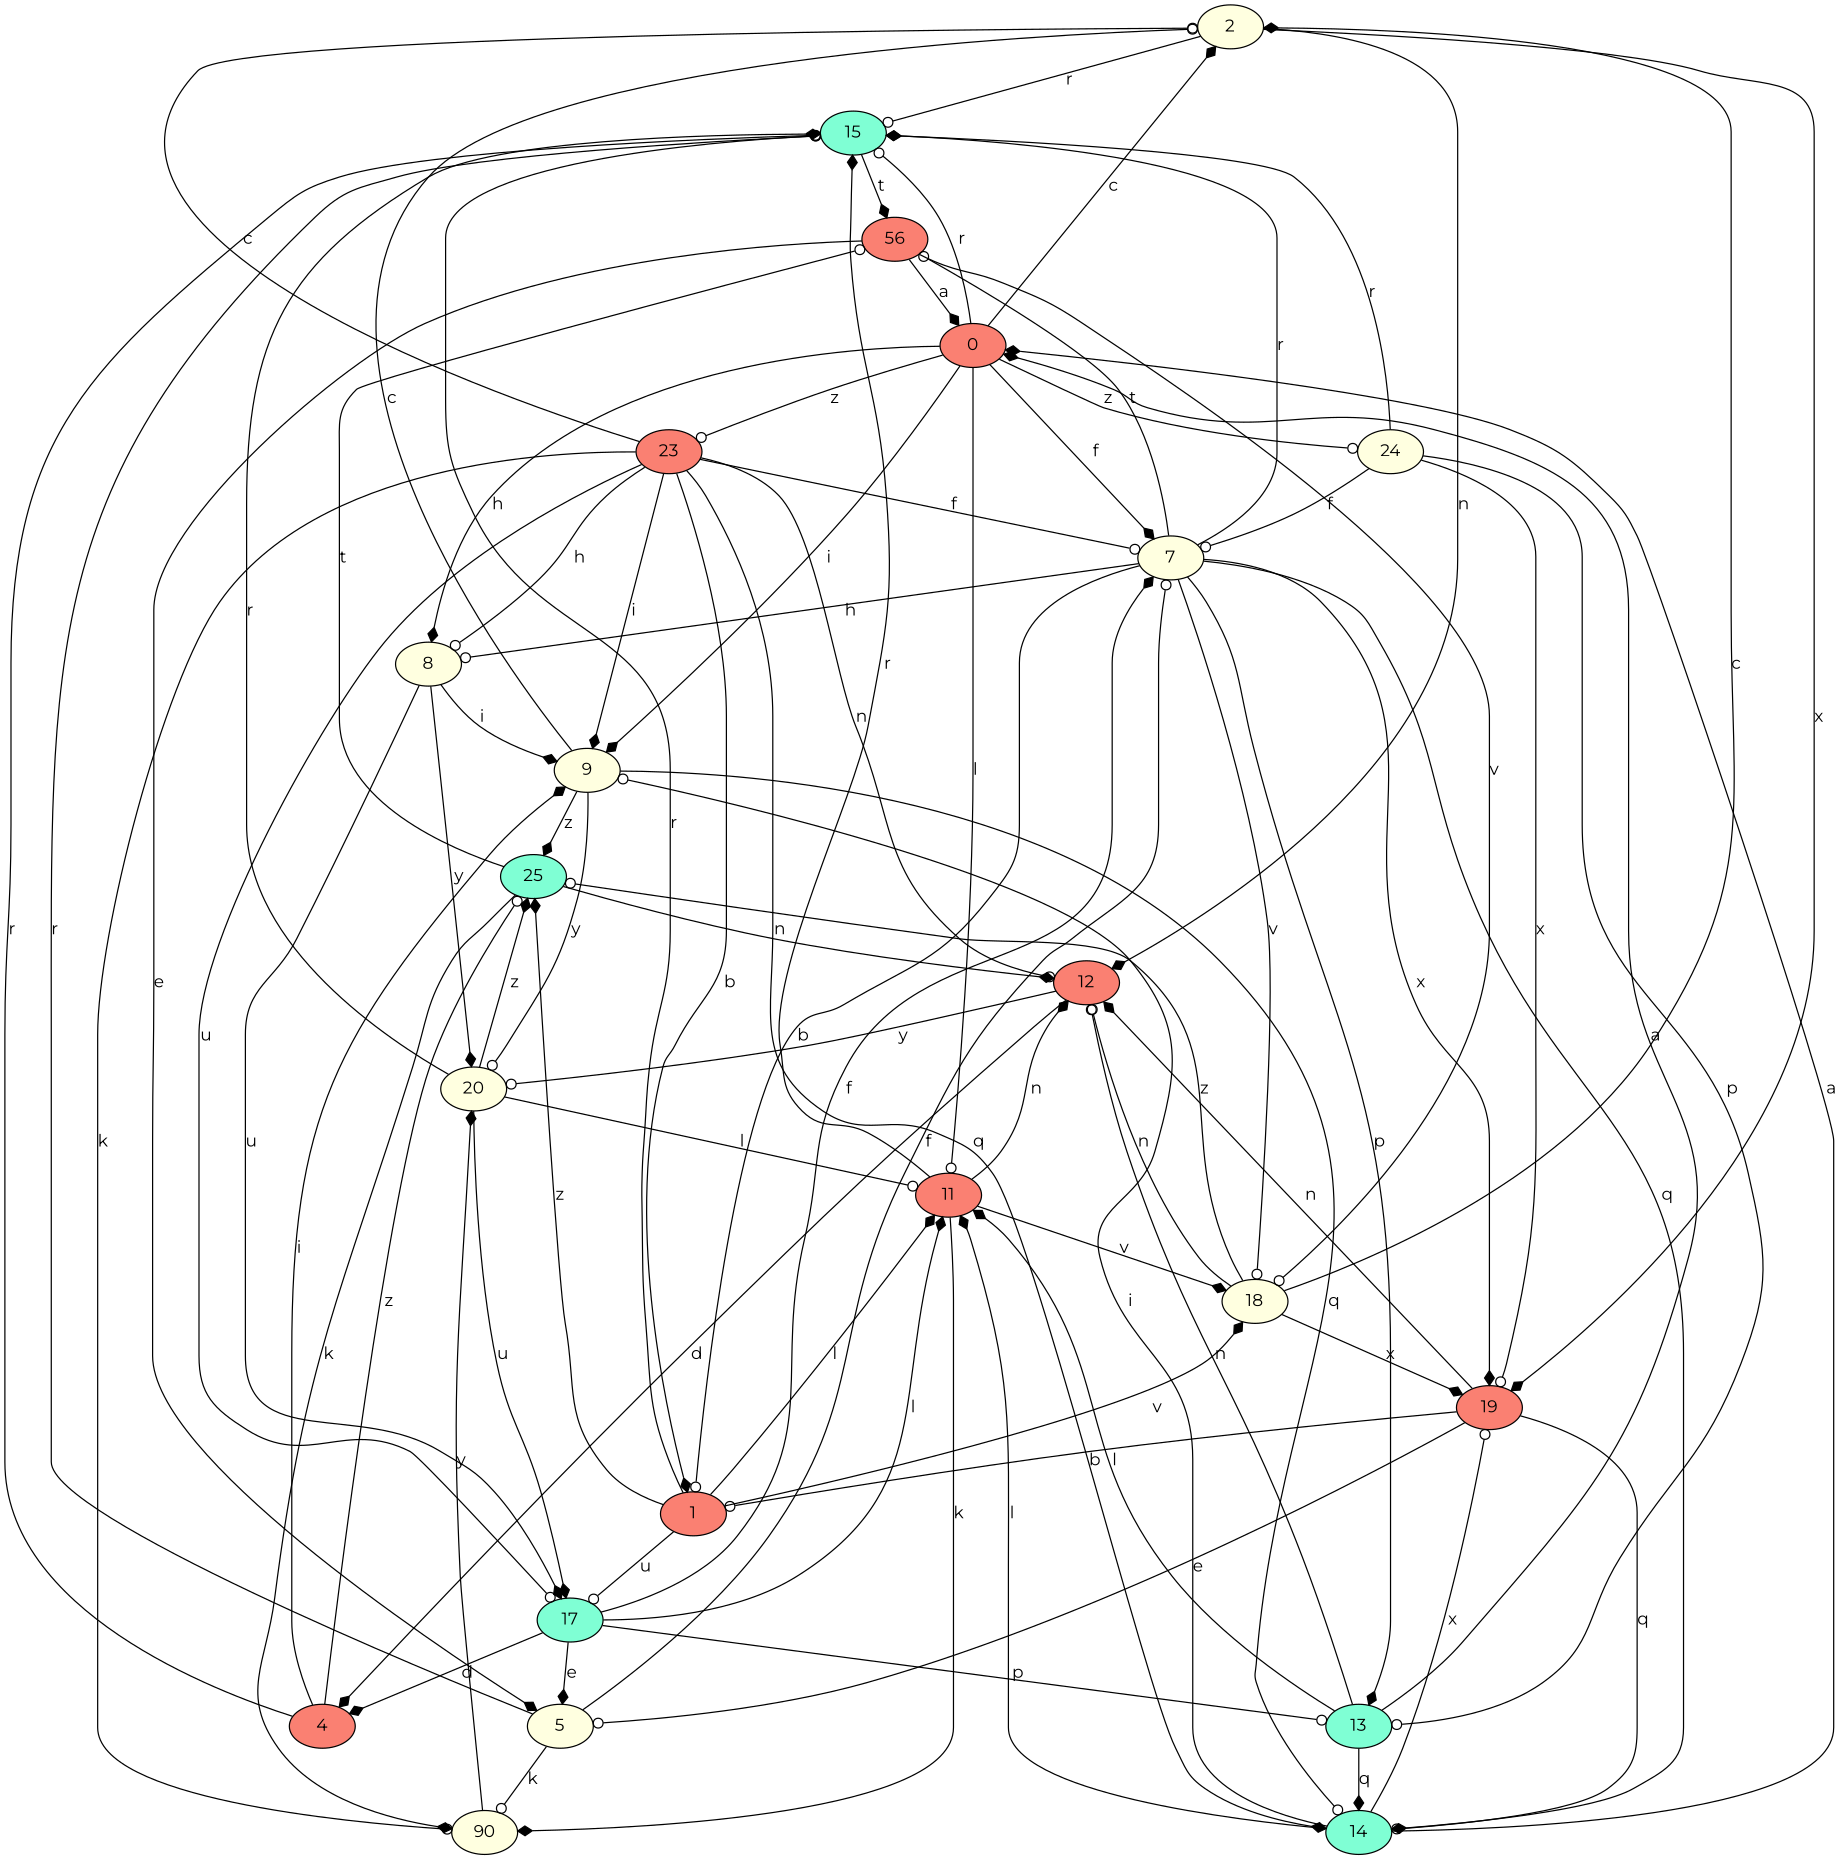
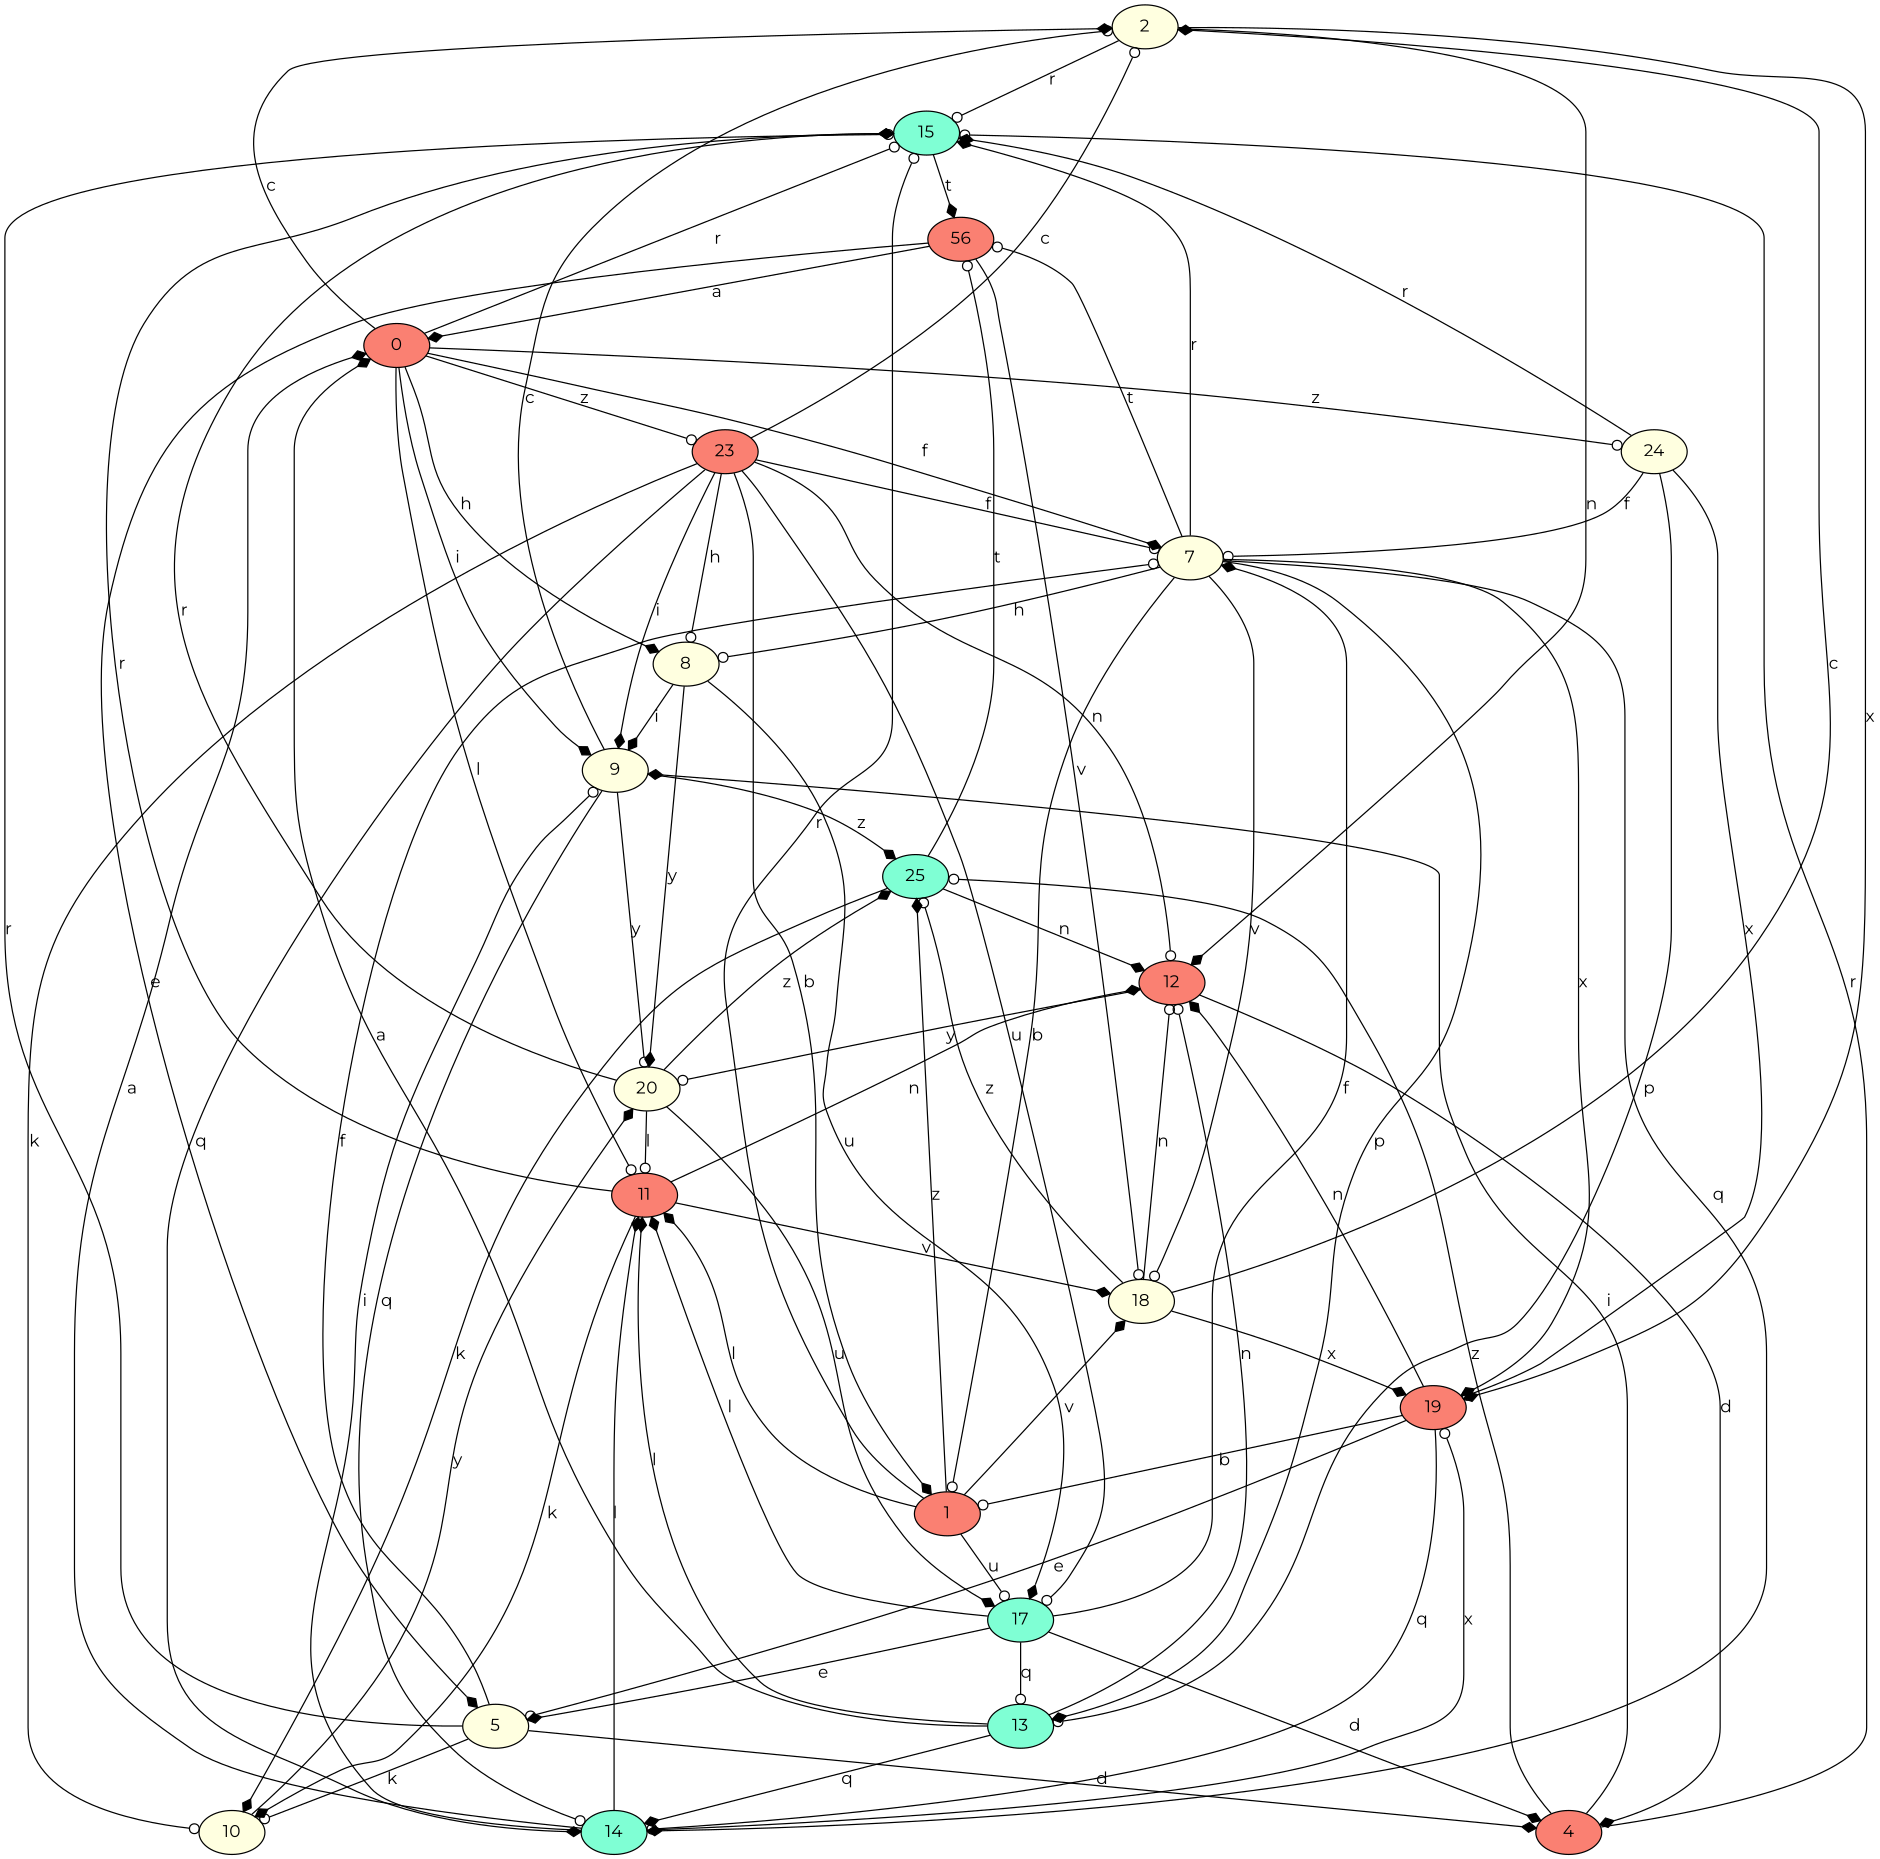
(1018, 1673) -> (1027, 1673)
none -> (1025, 1779)
(485, 1832) -> (232, 1832)
